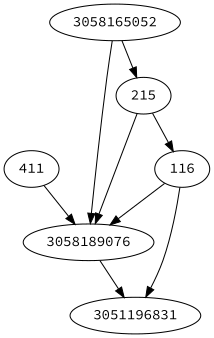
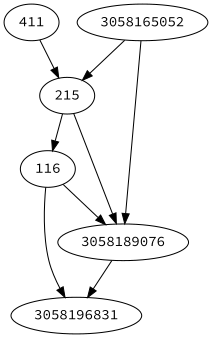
(56, 201) -> (47, 54)
(135, 316) -> (76, 316)
